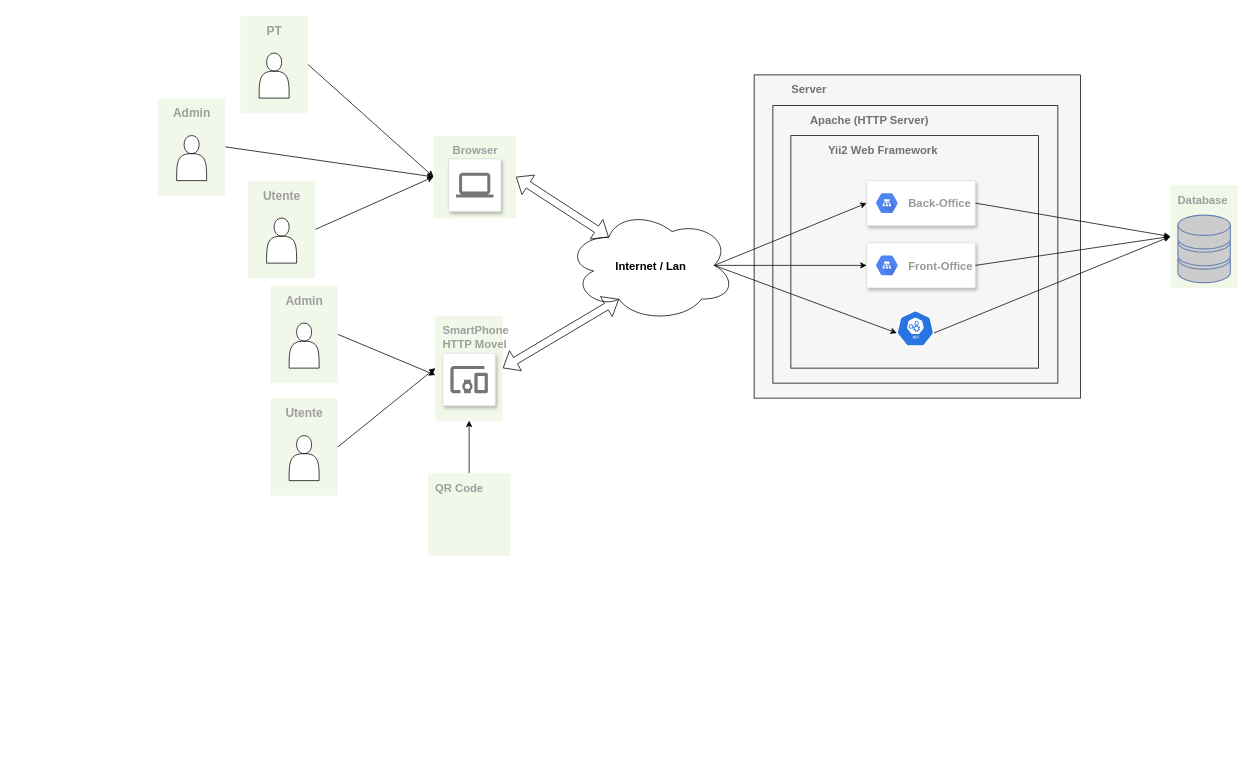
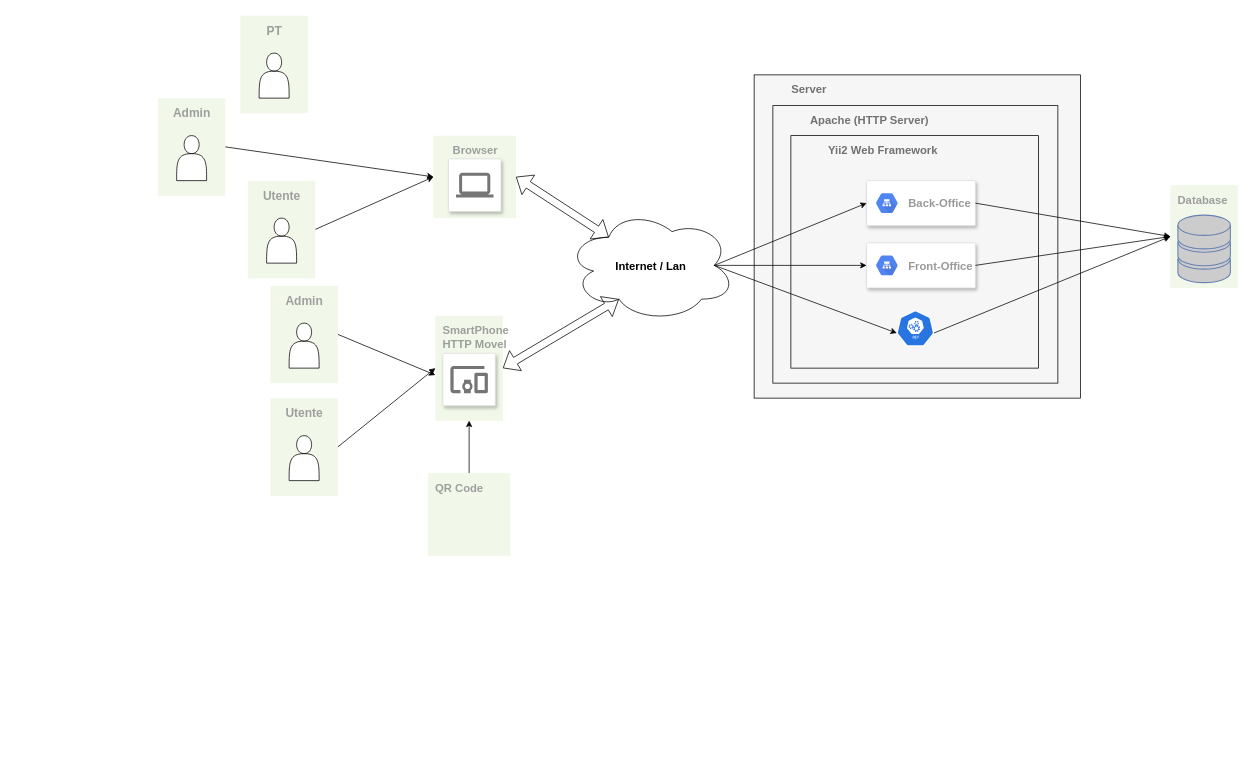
(369, 118) -> none
